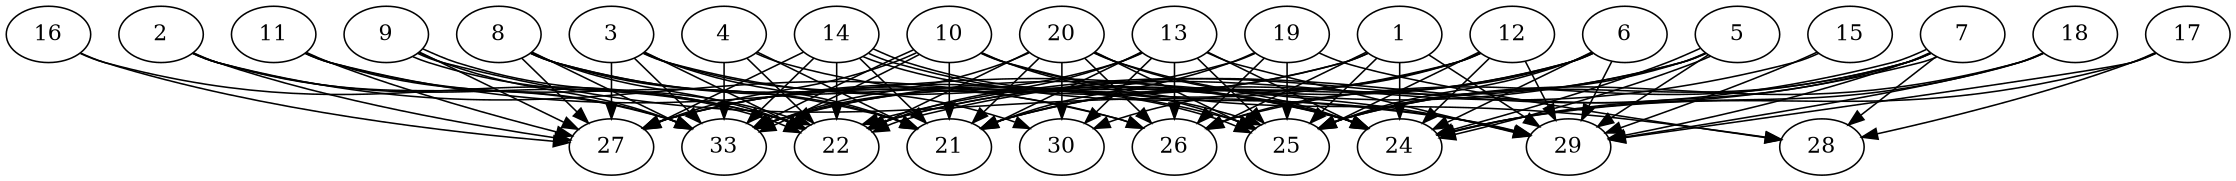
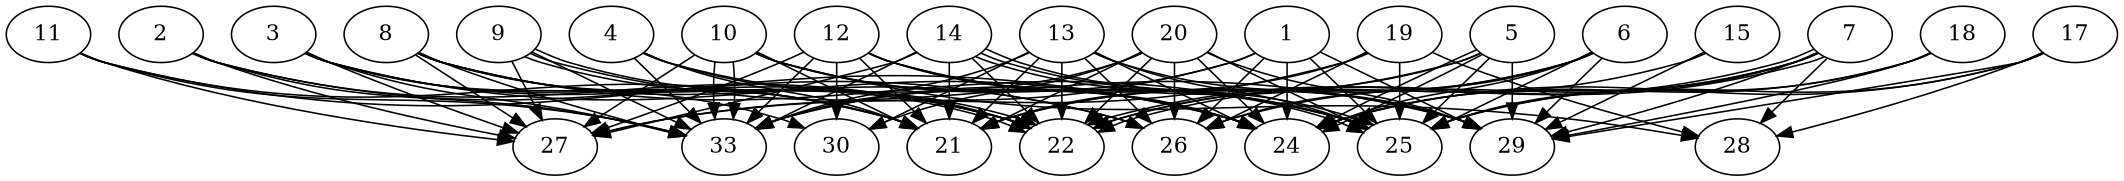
(48, 34) -> none
none -> (786, 85)
none -> (1746, 91)
